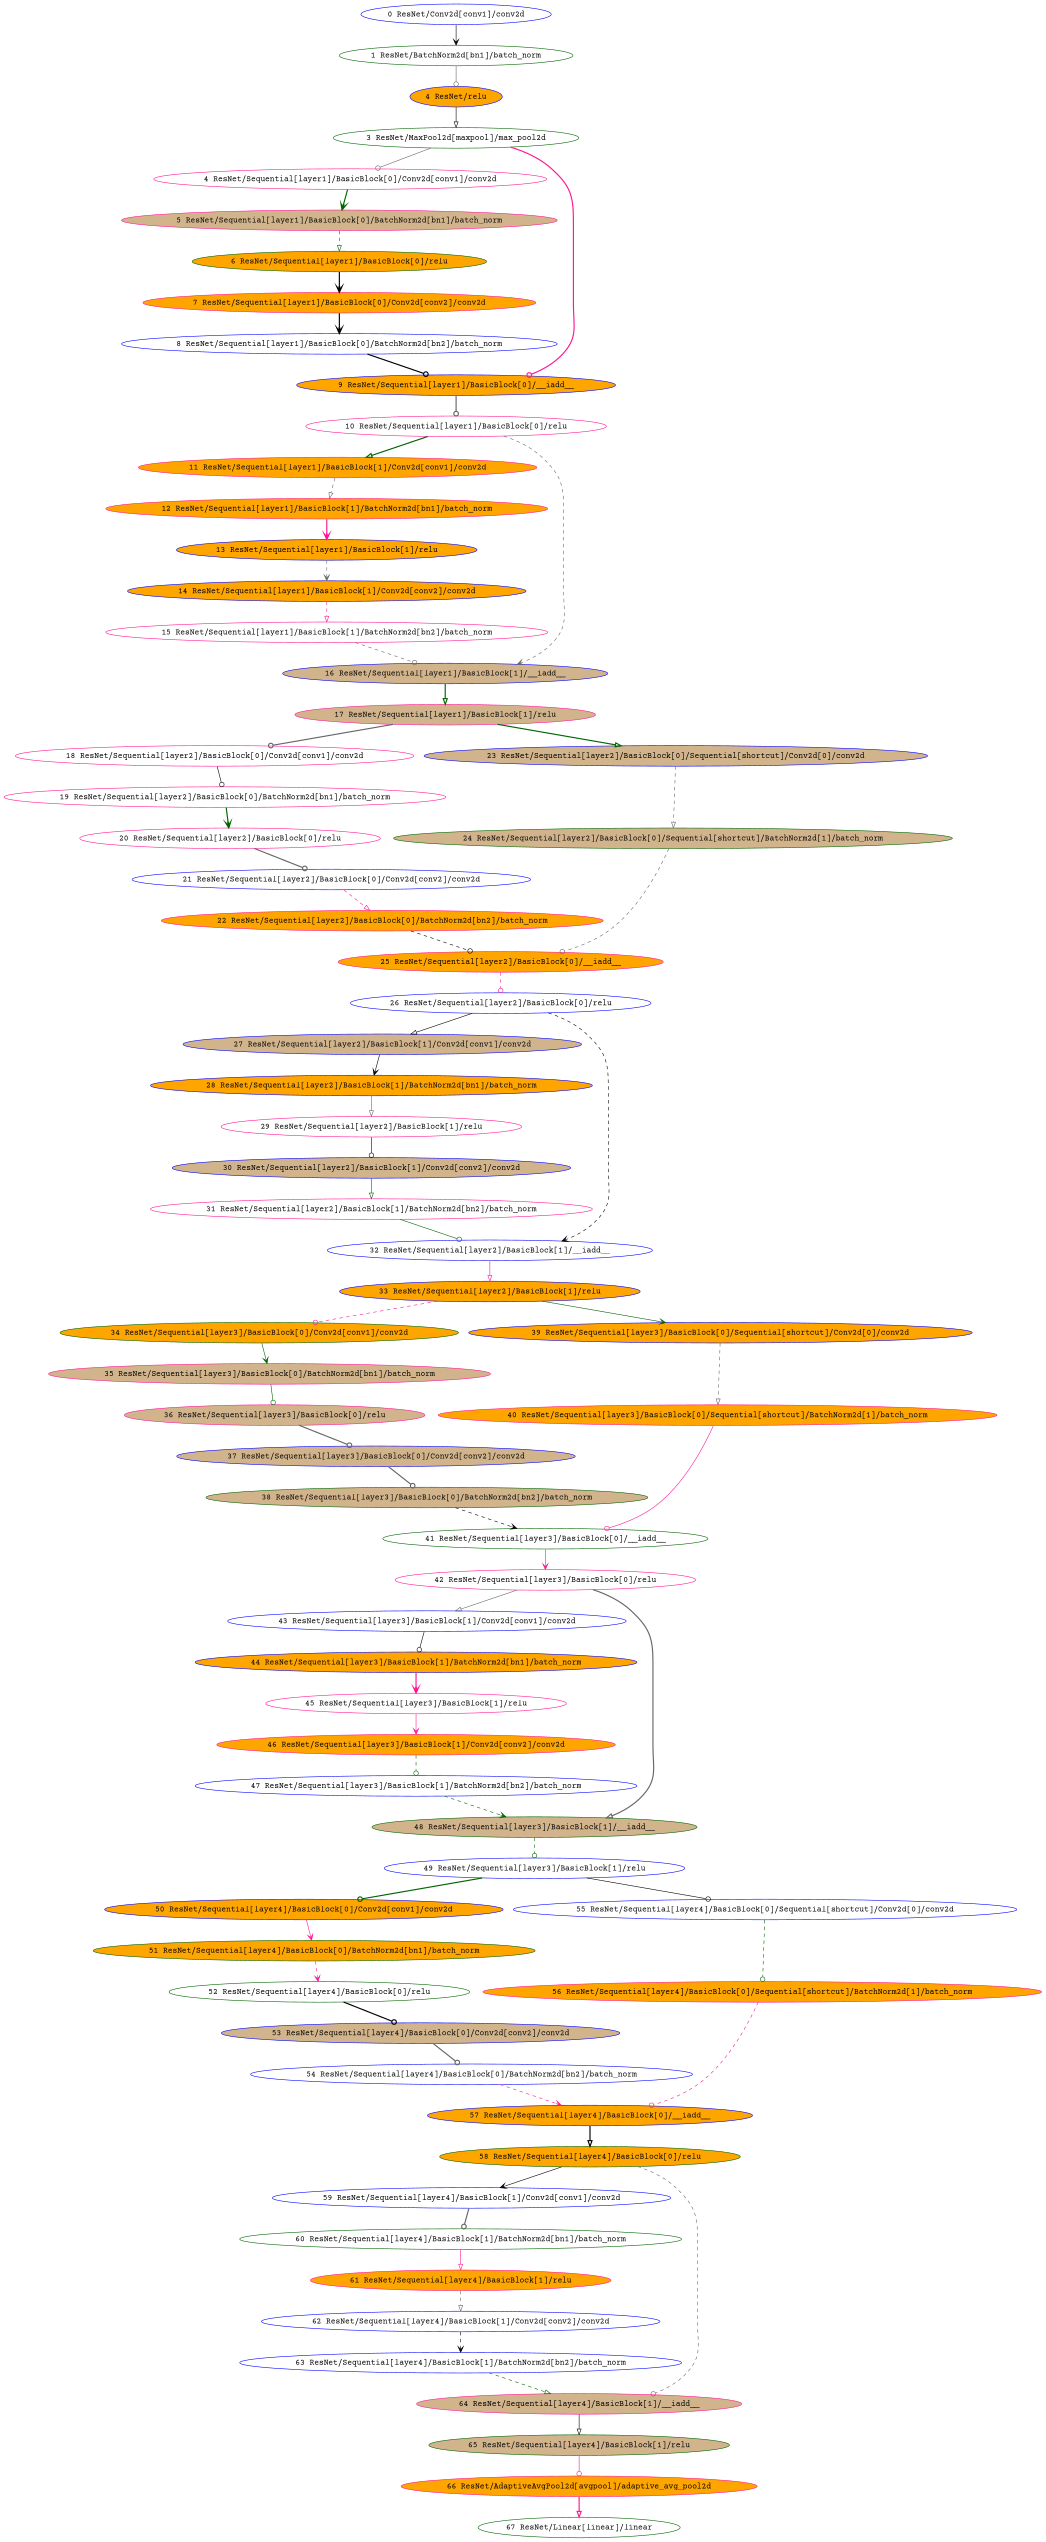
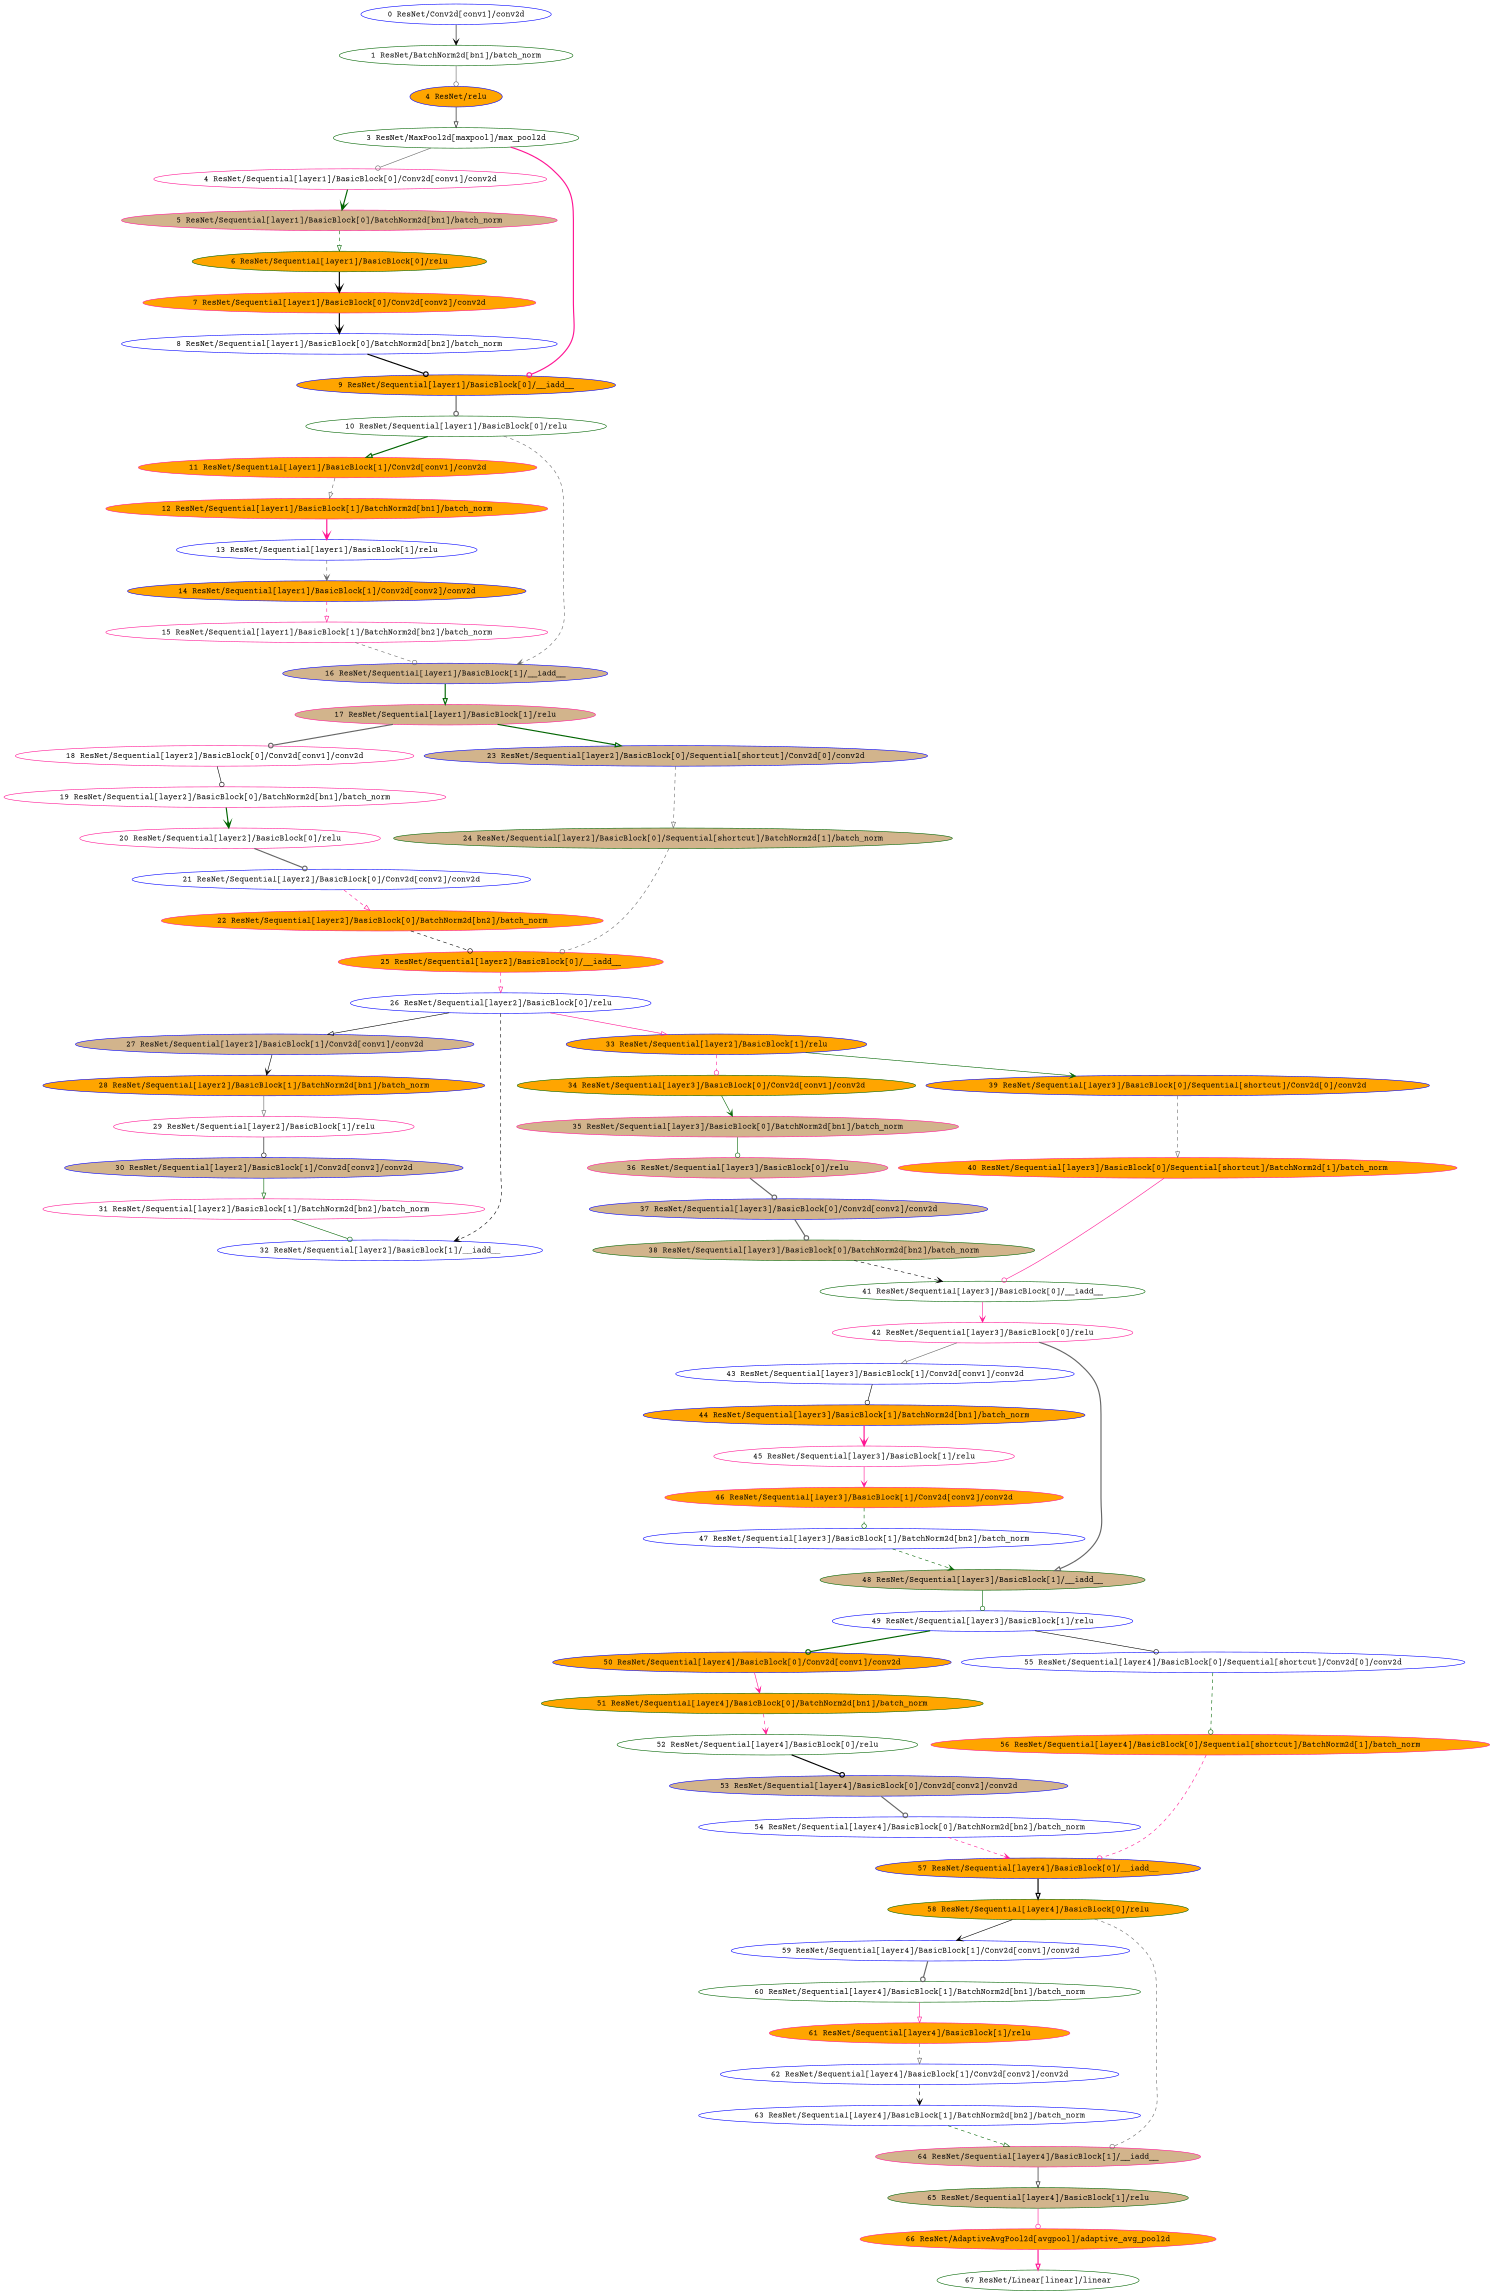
(456, 426) -> (456, 426)
(327, 550) -> (327, 550)
(501, 980) -> (501, 980)
(490, 1268) -> (606, 1023)
(534, 1845) -> (983, 1598)
